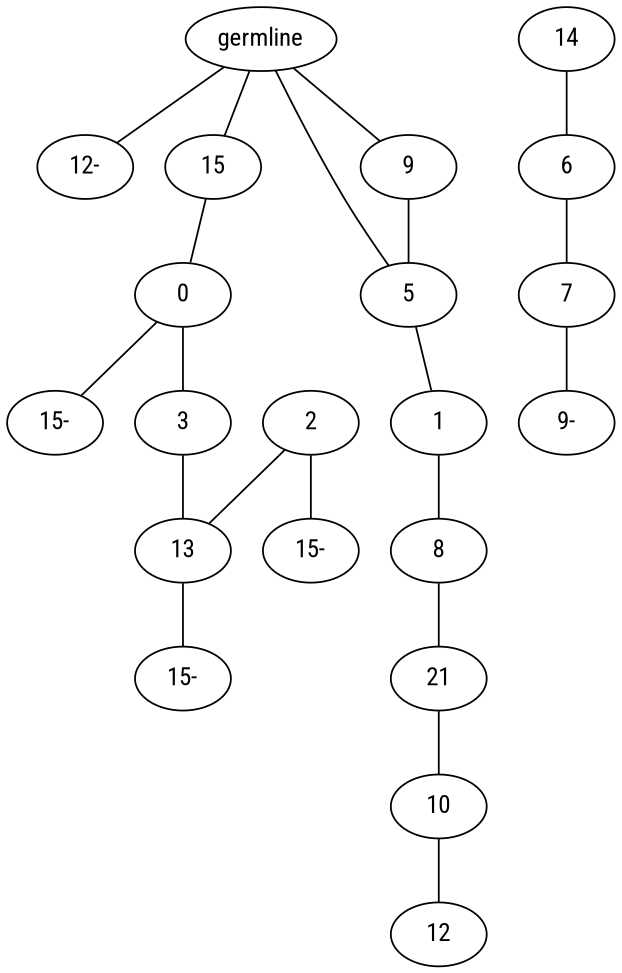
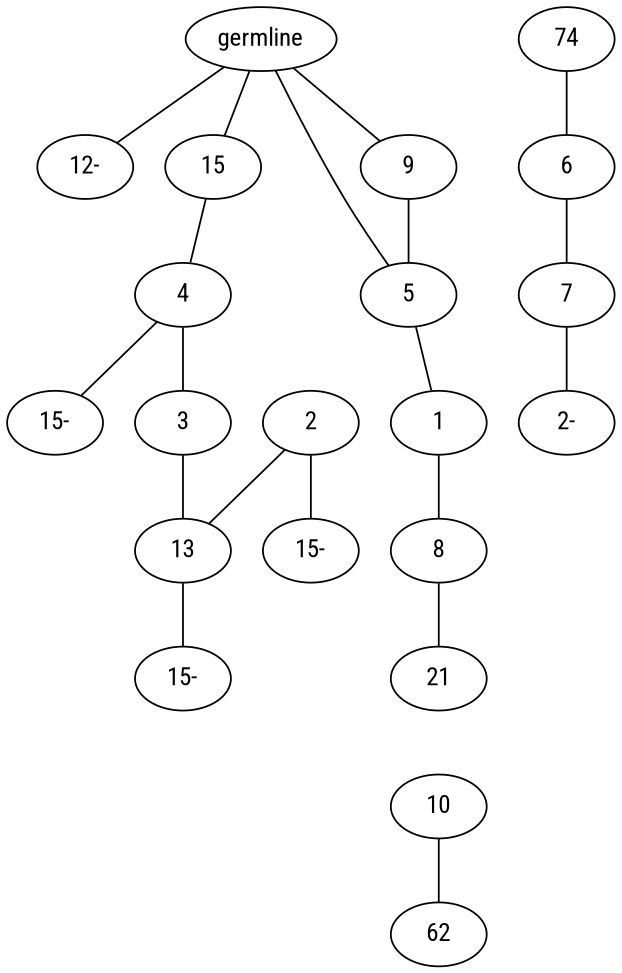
(567, 39) -> (567, 39)
(183, 295) -> (183, 295)
(567, 423) -> (567, 423)
(439, 743) -> none
(439, 934) -> (439, 934)
